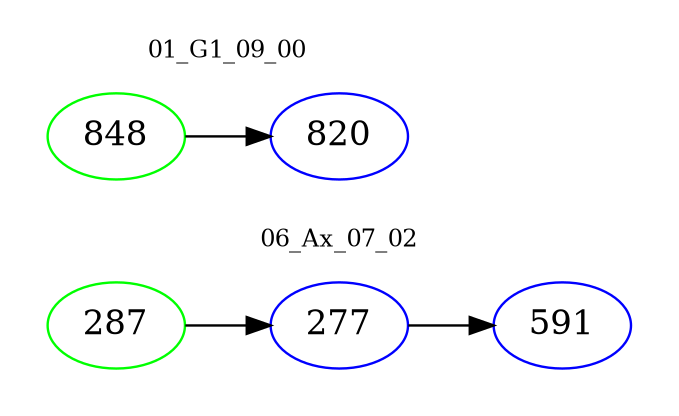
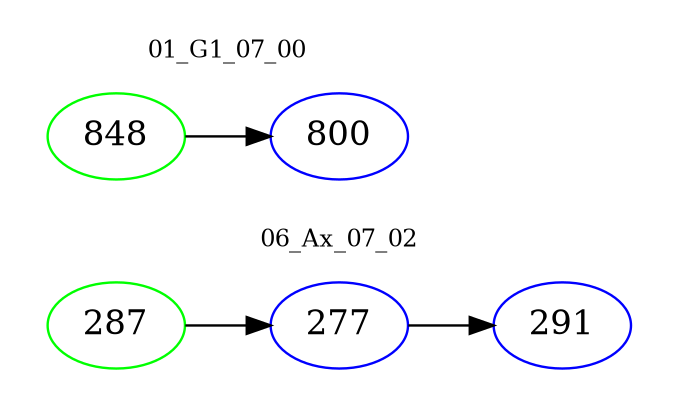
(228, 51) -> (228, 51)
(339, 136) -> (339, 136)
(562, 325) -> (562, 325)
